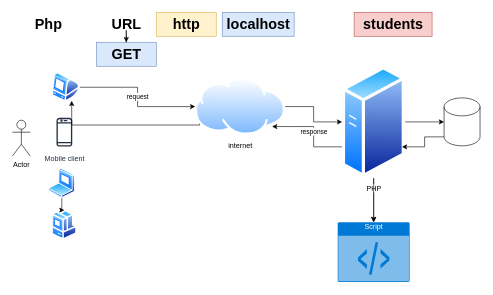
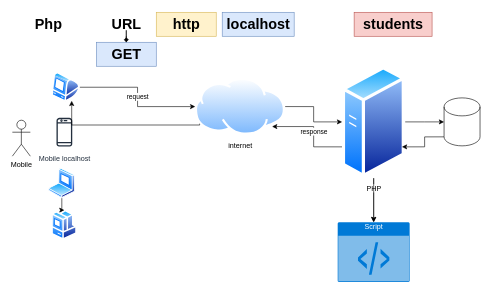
(126, 36) -> (126, 36)
(65, 159) -> (65, 159)
(22, 165) -> (22, 165)
